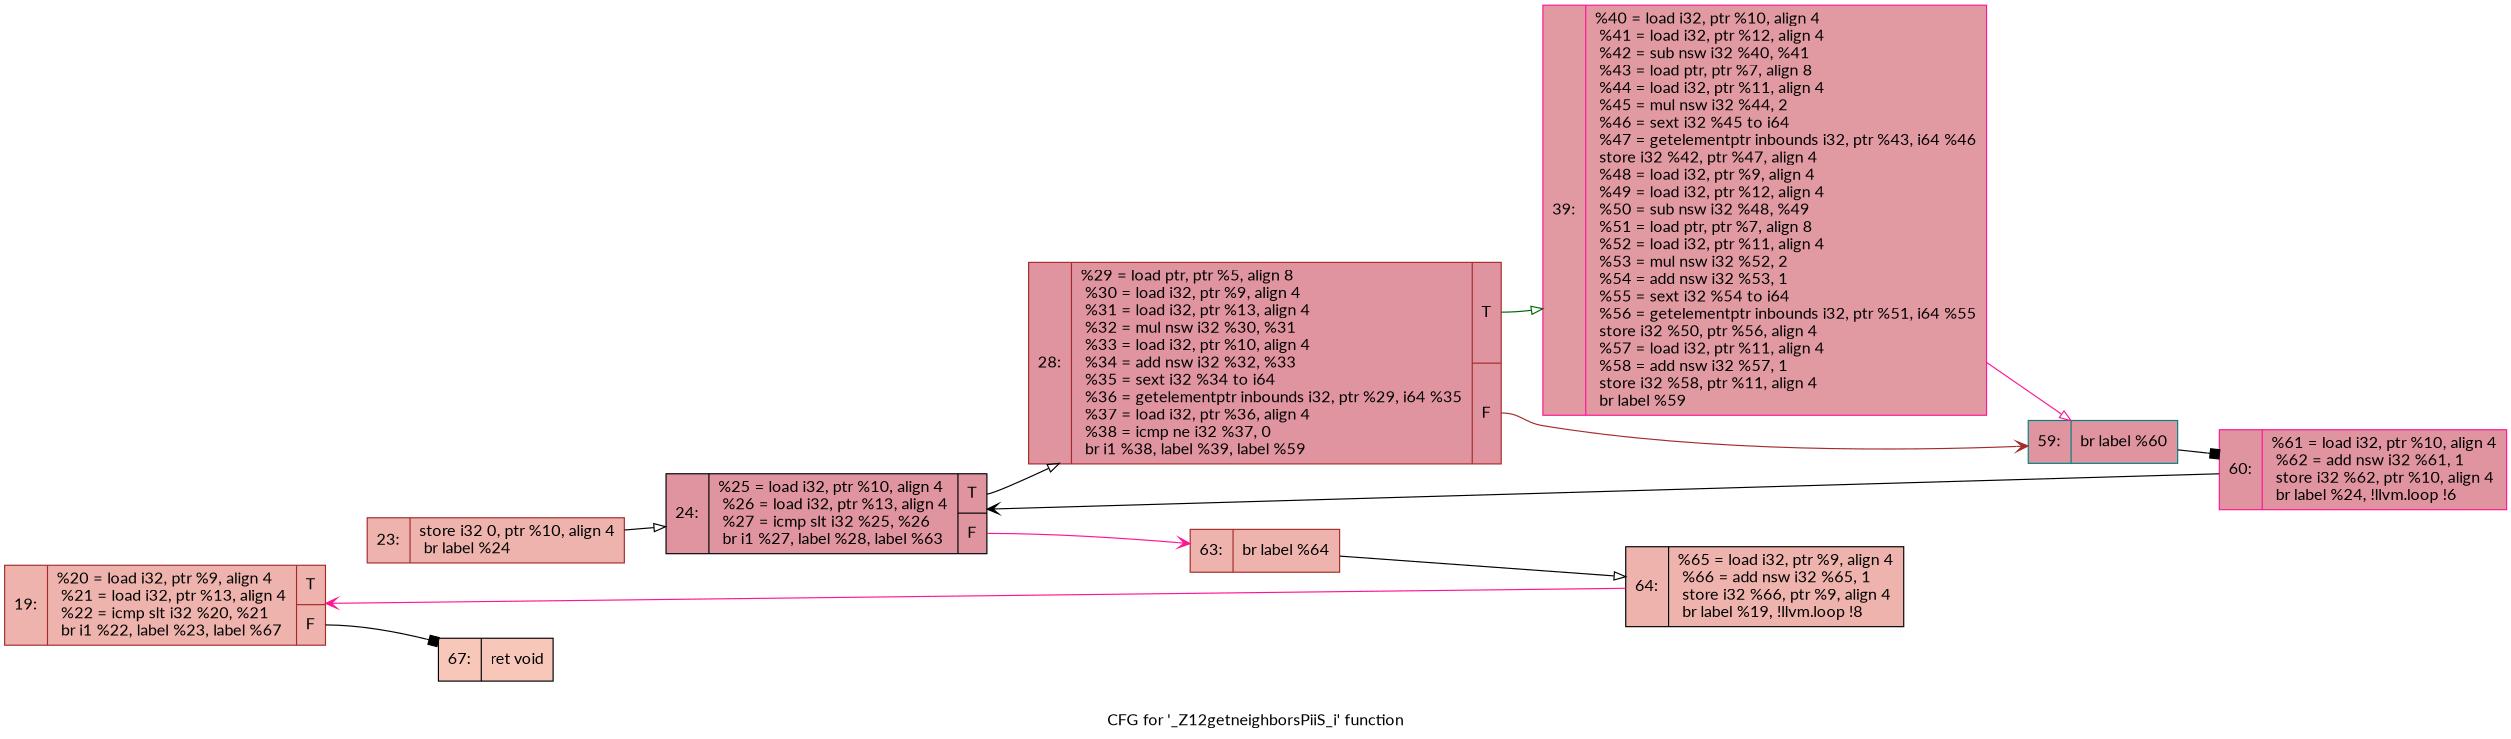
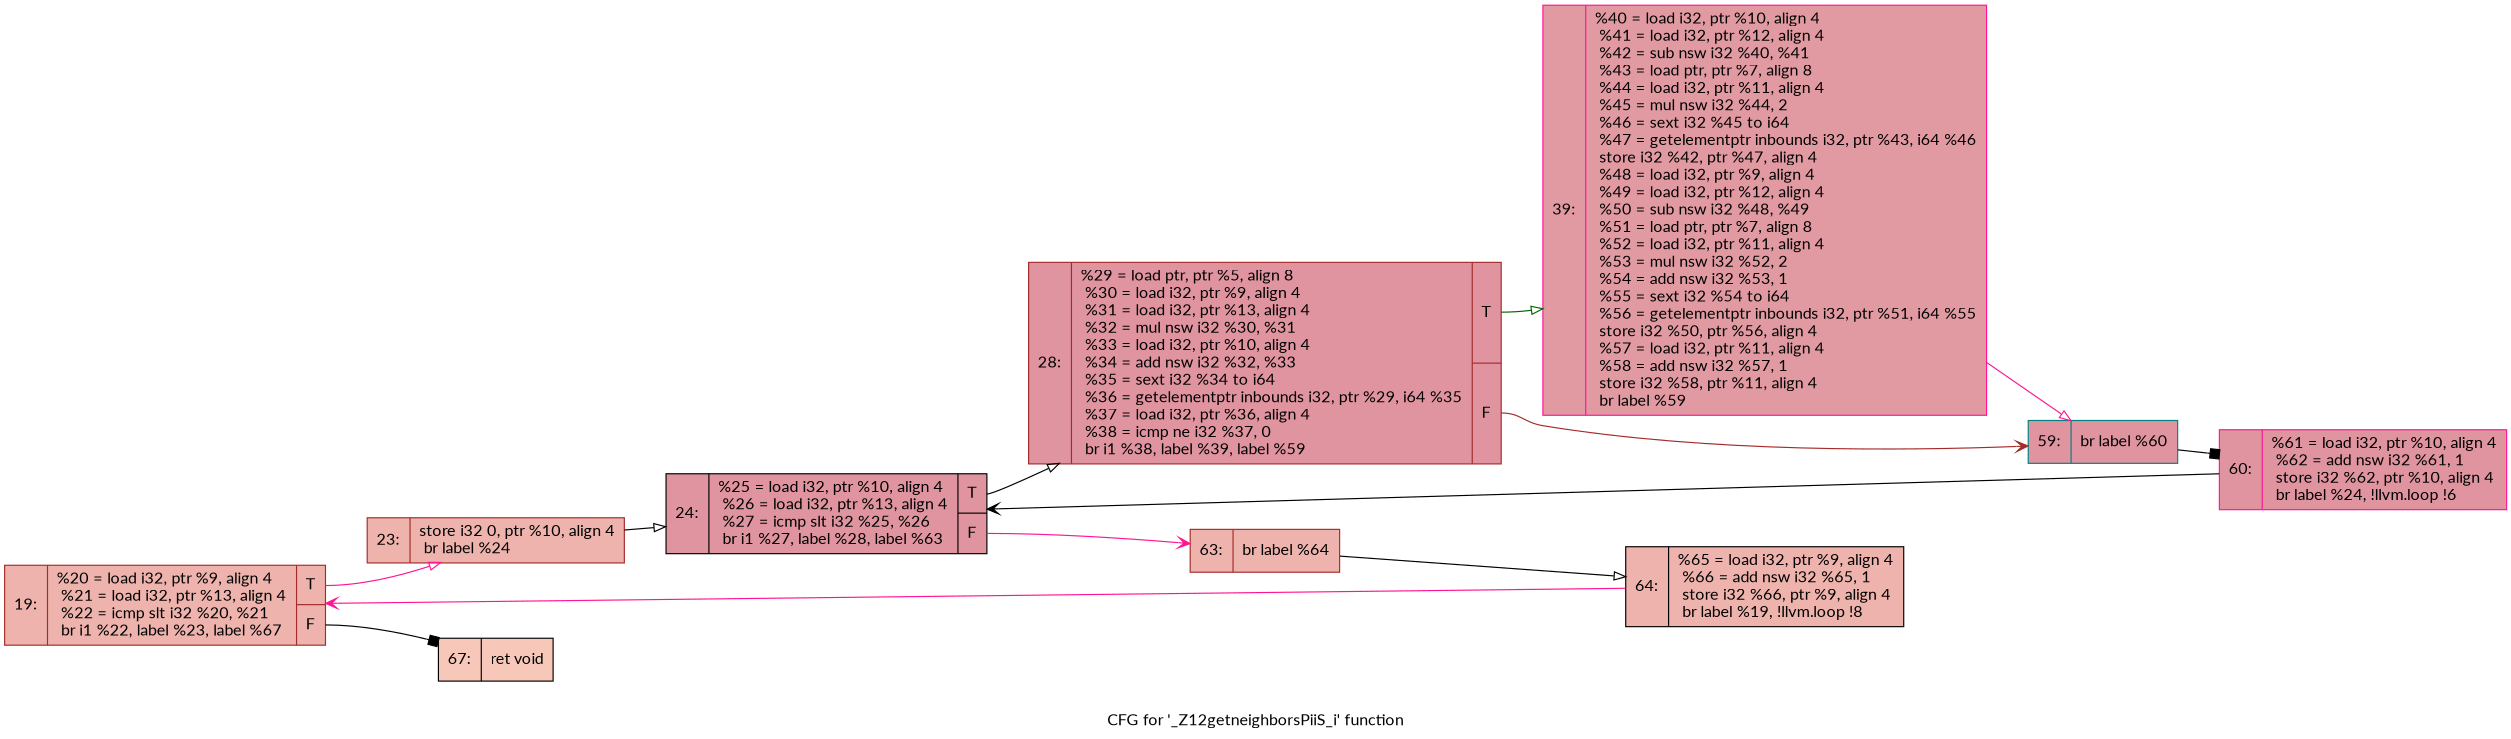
none -> (378, 580)
